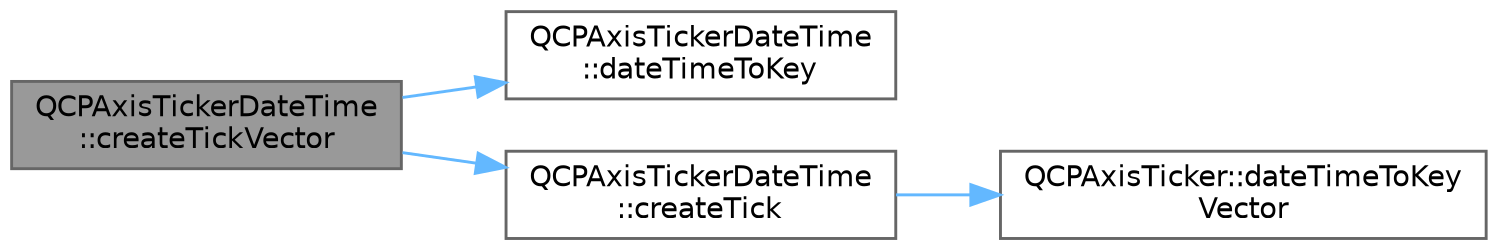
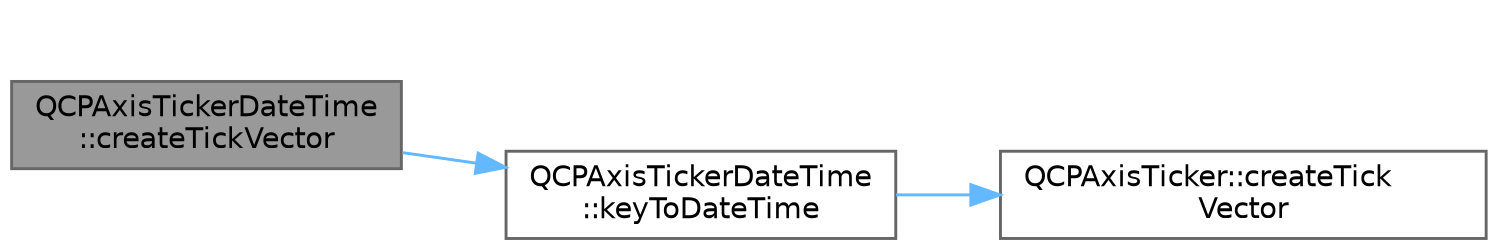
(701, 55) -> none
(701, 195) -> (701, 195)
(1243, 195) -> (1243, 195)
